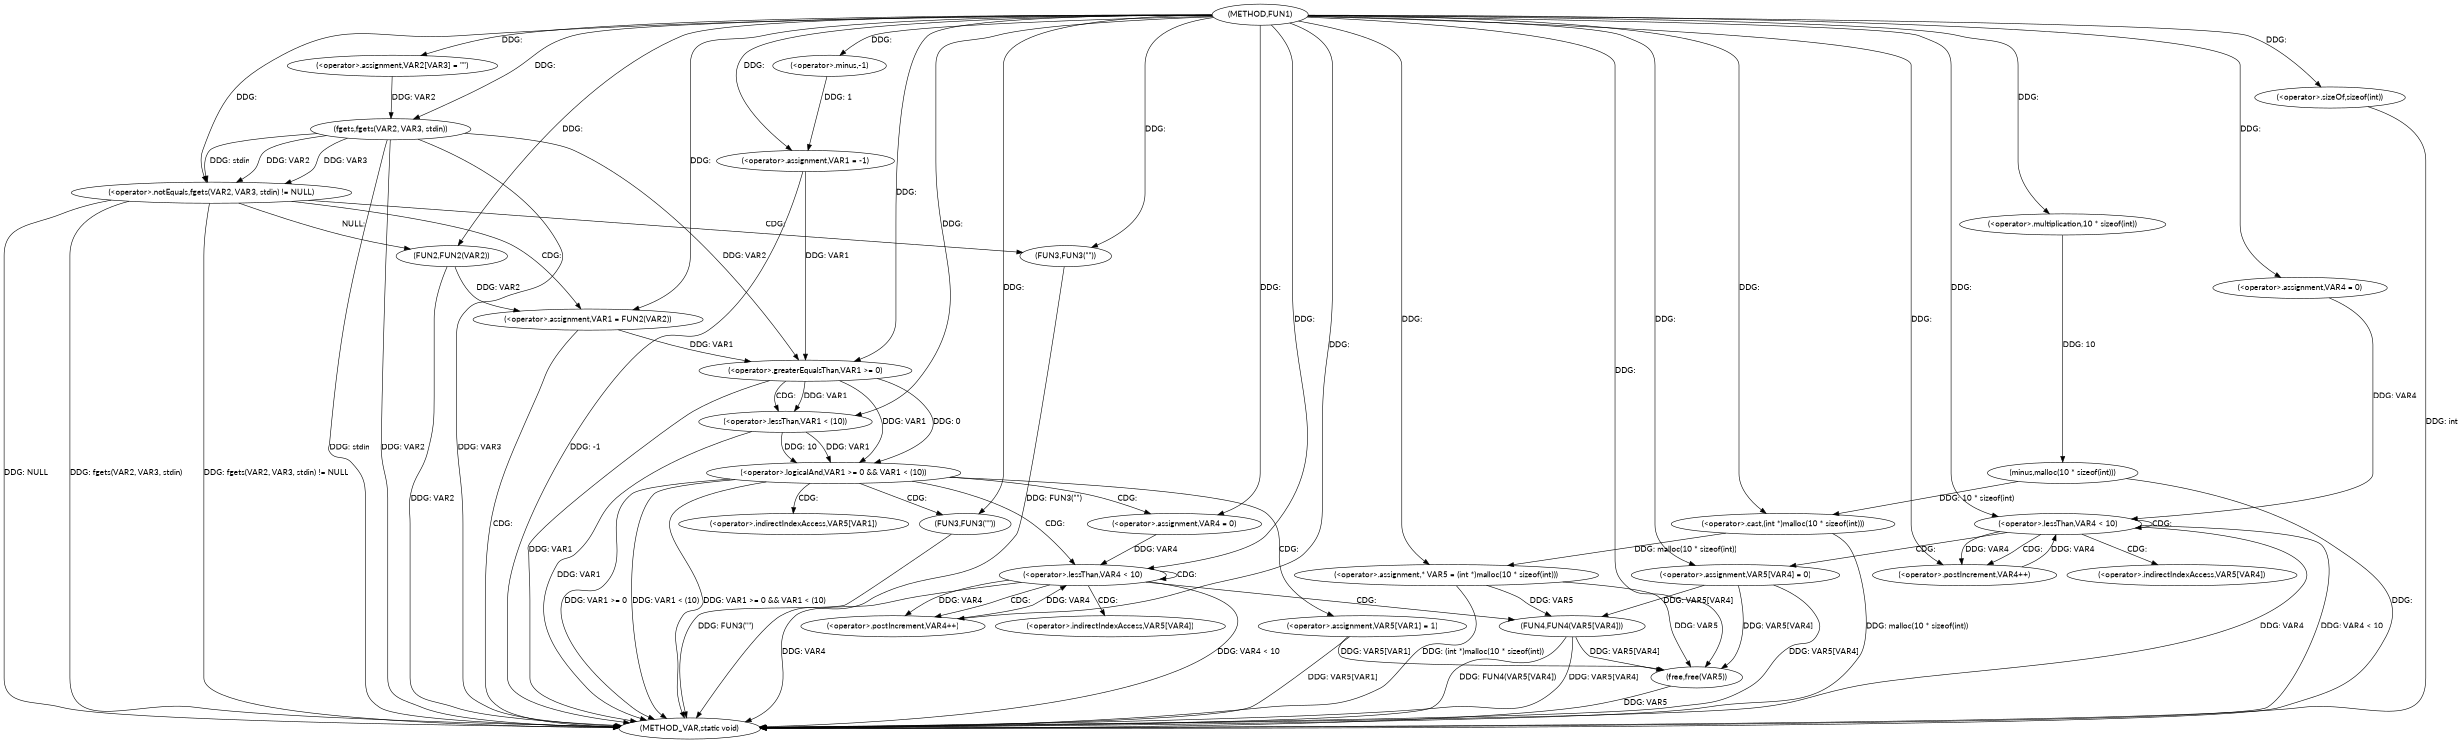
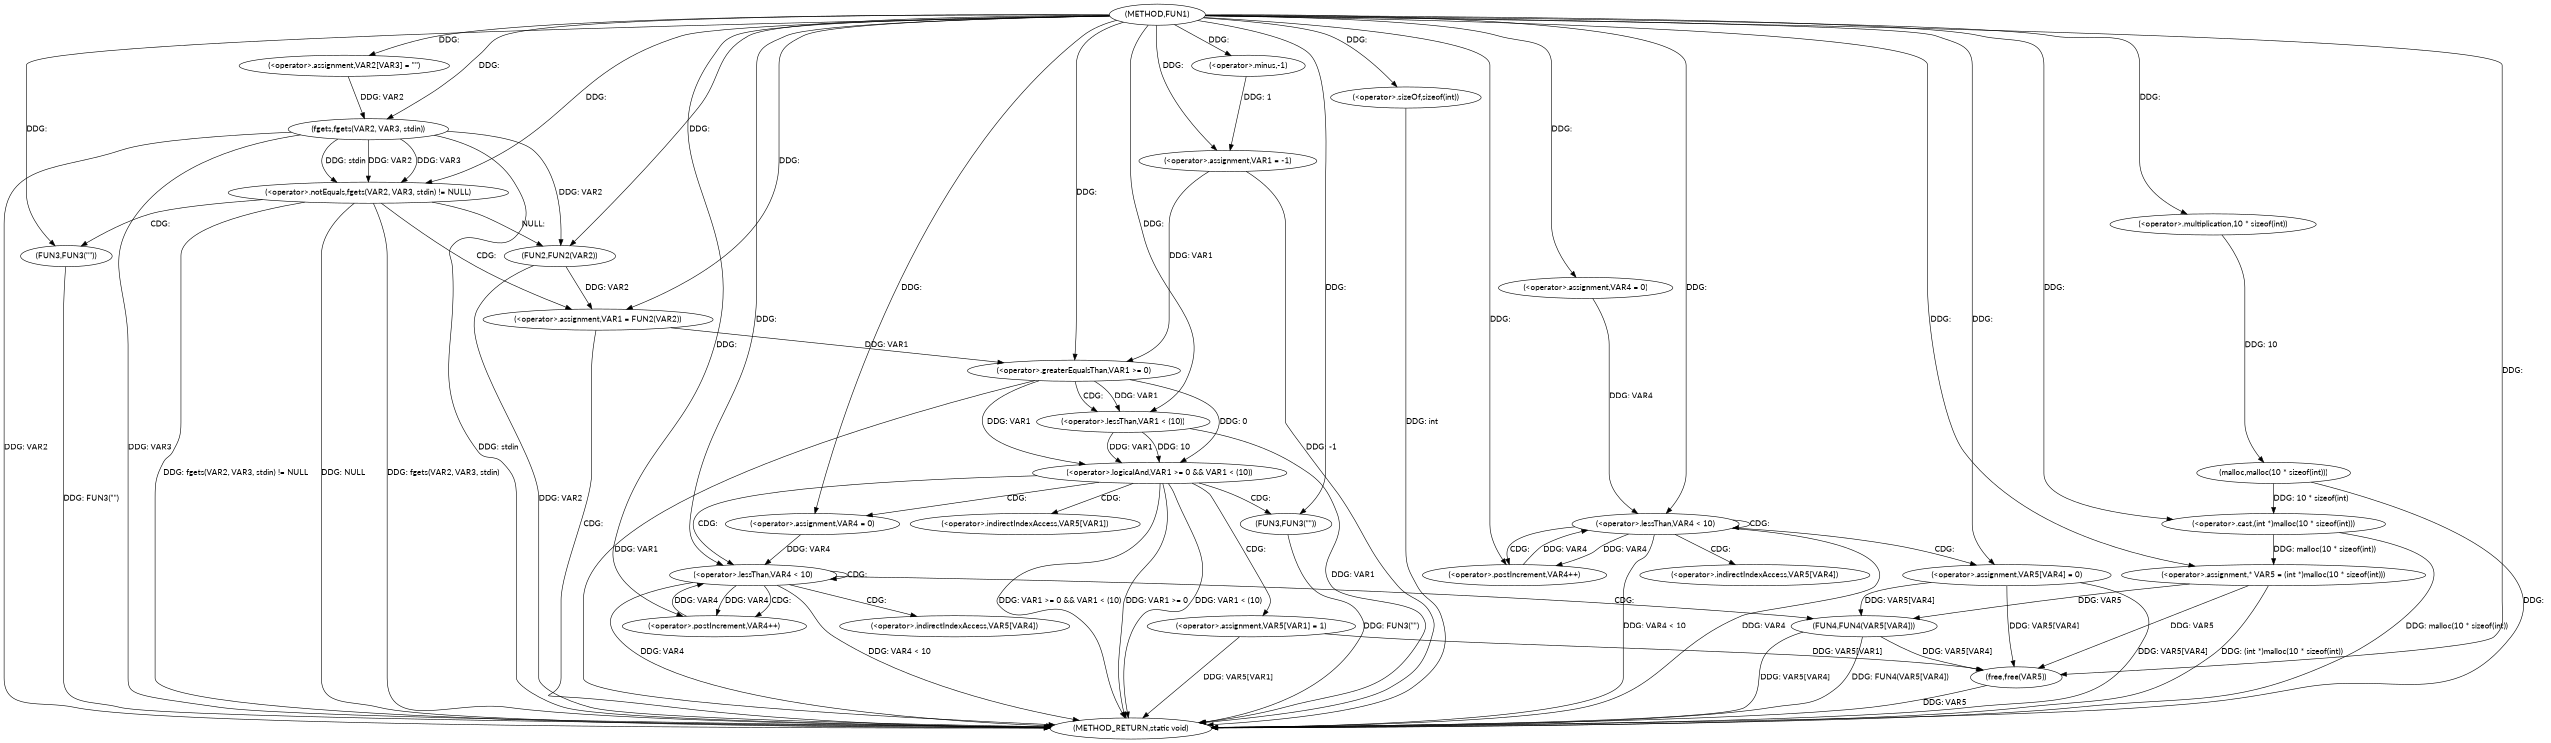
(655, 203) -> (536, 153)
(2063, 473) -> (2274, 473)
(690, 728) -> (1131, 728)
